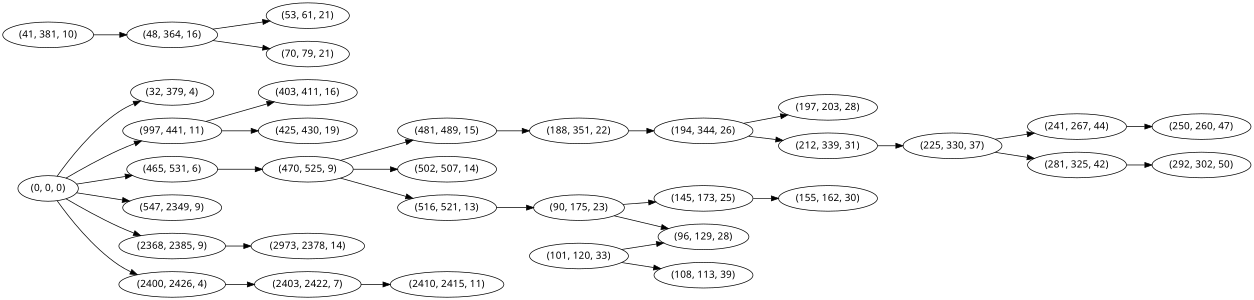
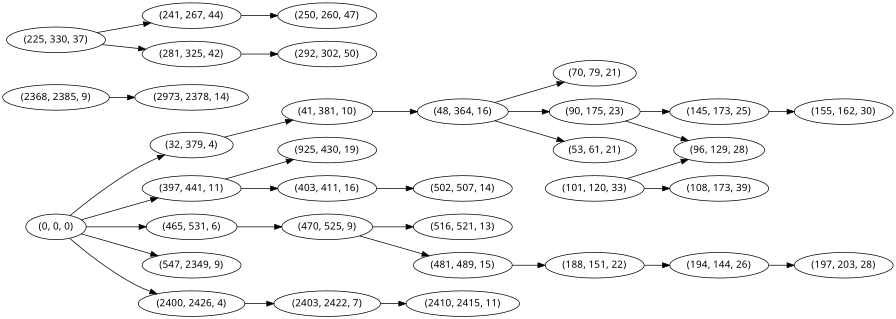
none -> (255, 129)
(172, 131) -> (192, 188)
(308, 131) -> (327, 150)
(579, 131) -> (595, 265)
(703, 131) -> (719, 265)
(828, 146) -> none
(372, 169) -> (391, 188)
(511, 208) -> (525, 112)
(99, 217) -> none
(703, 275) -> (719, 188)
